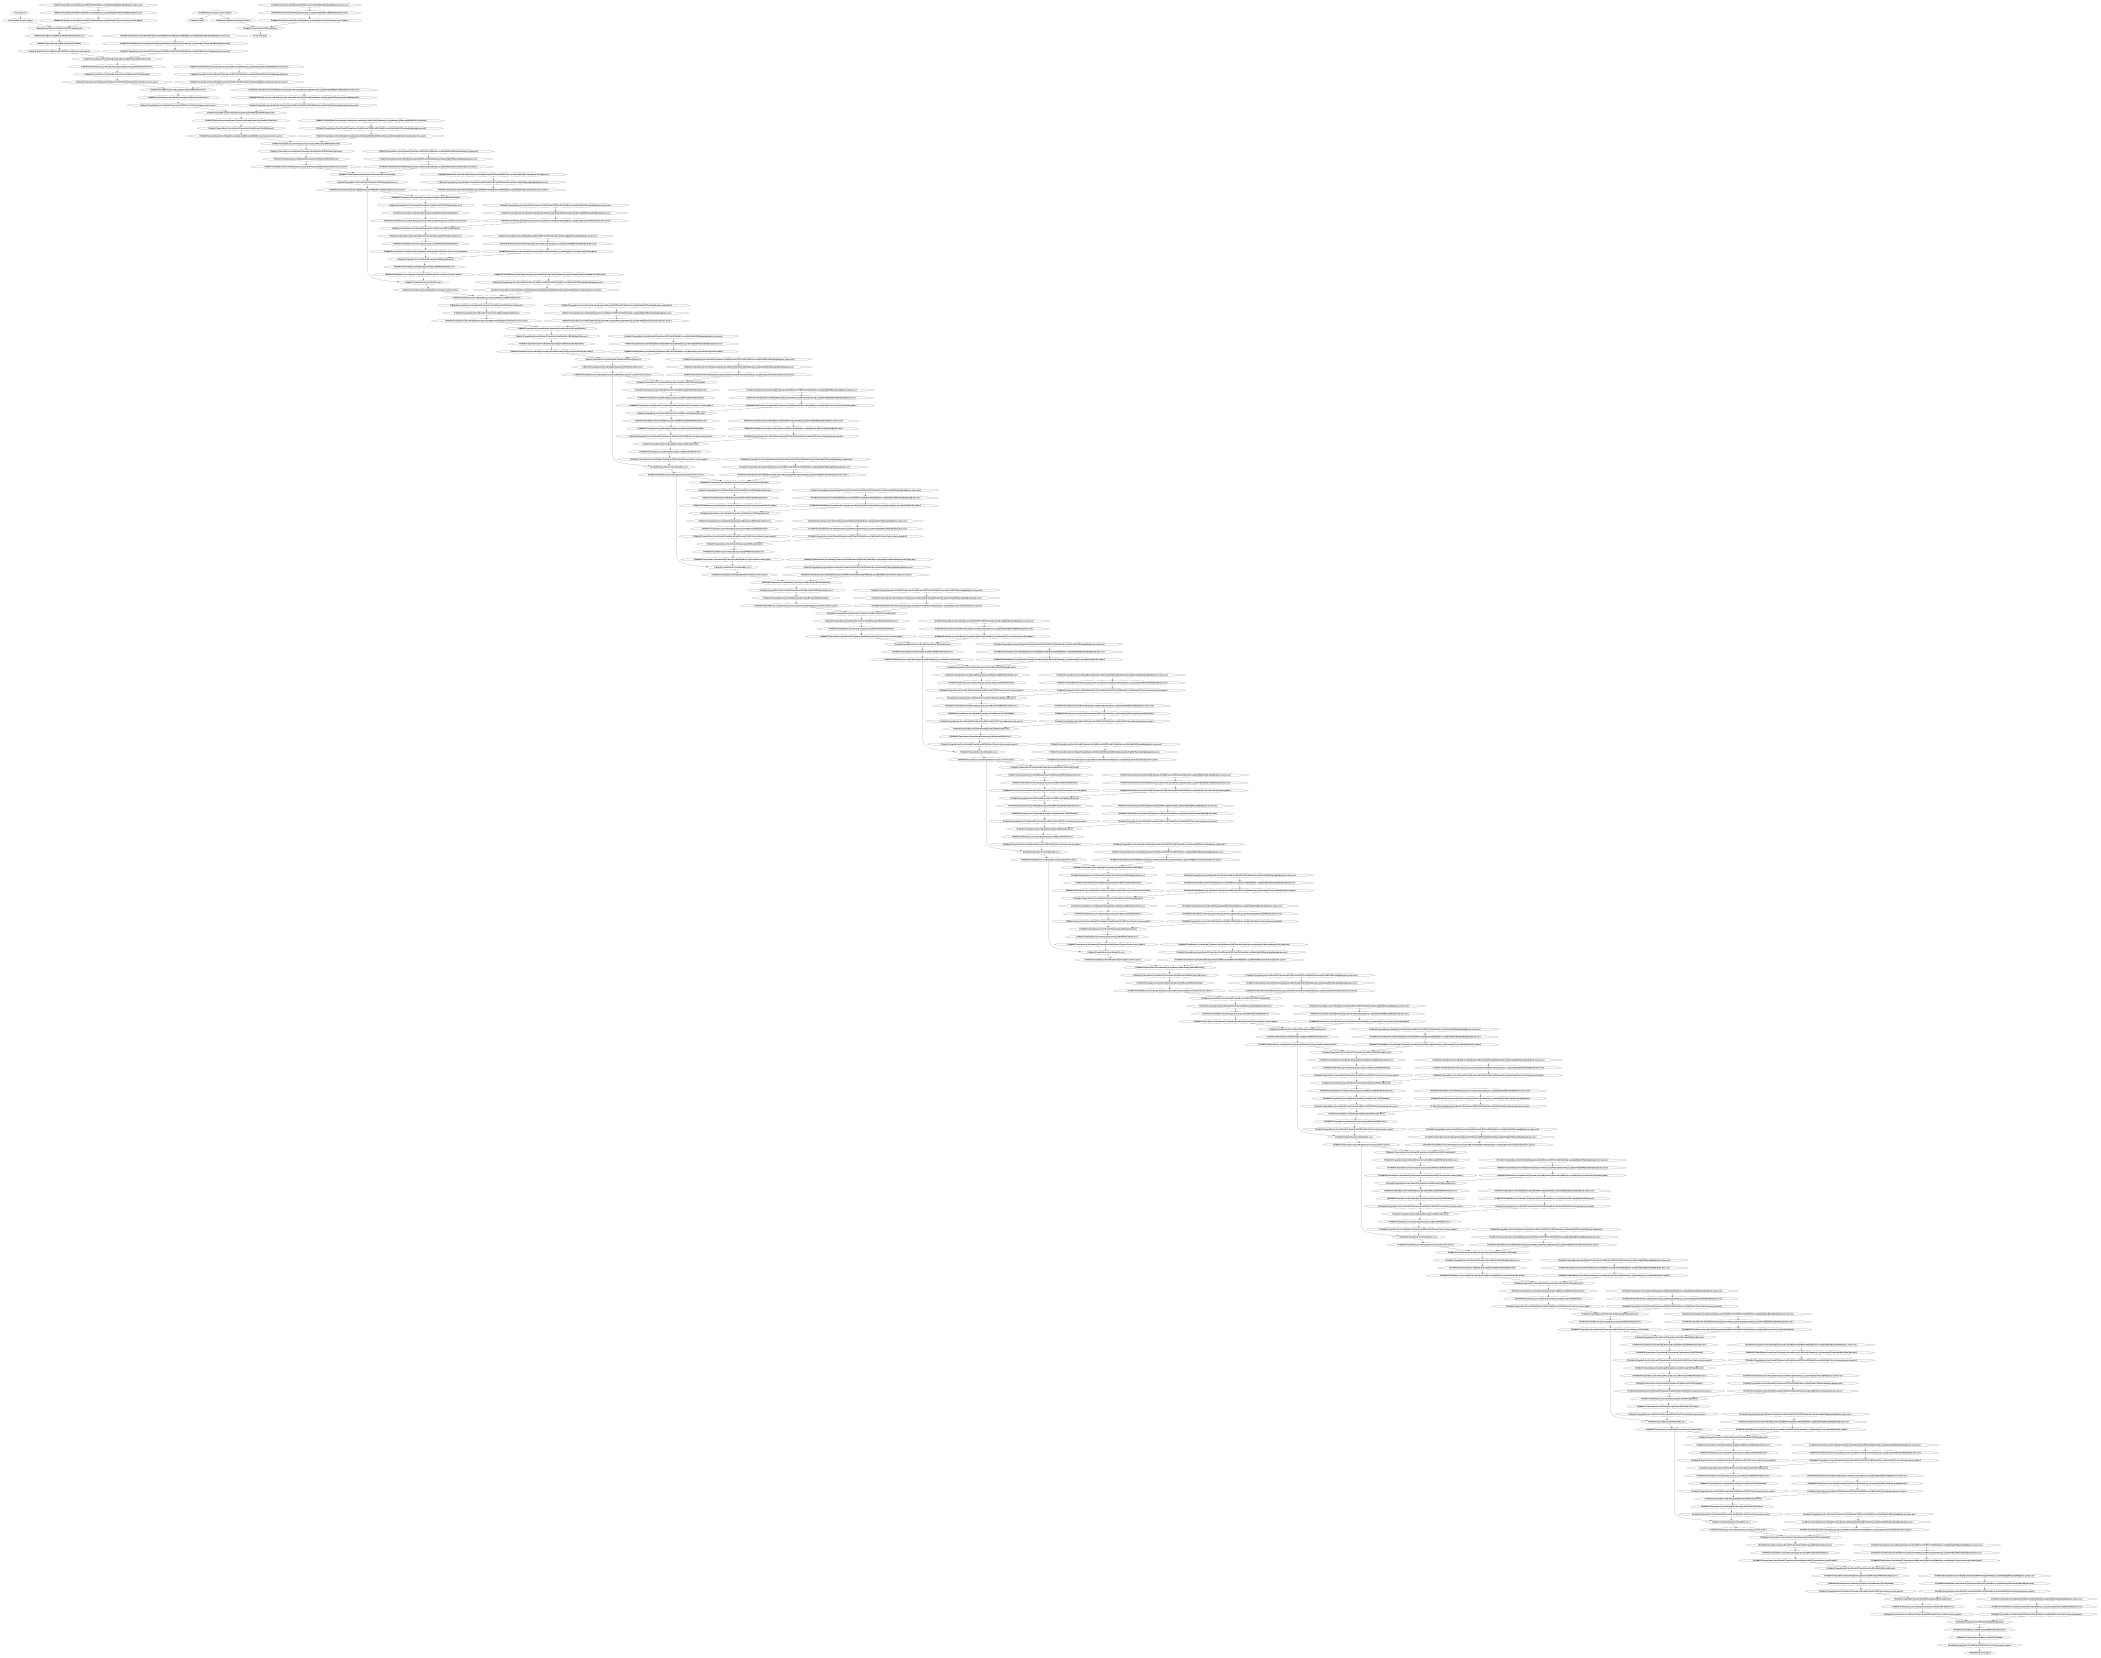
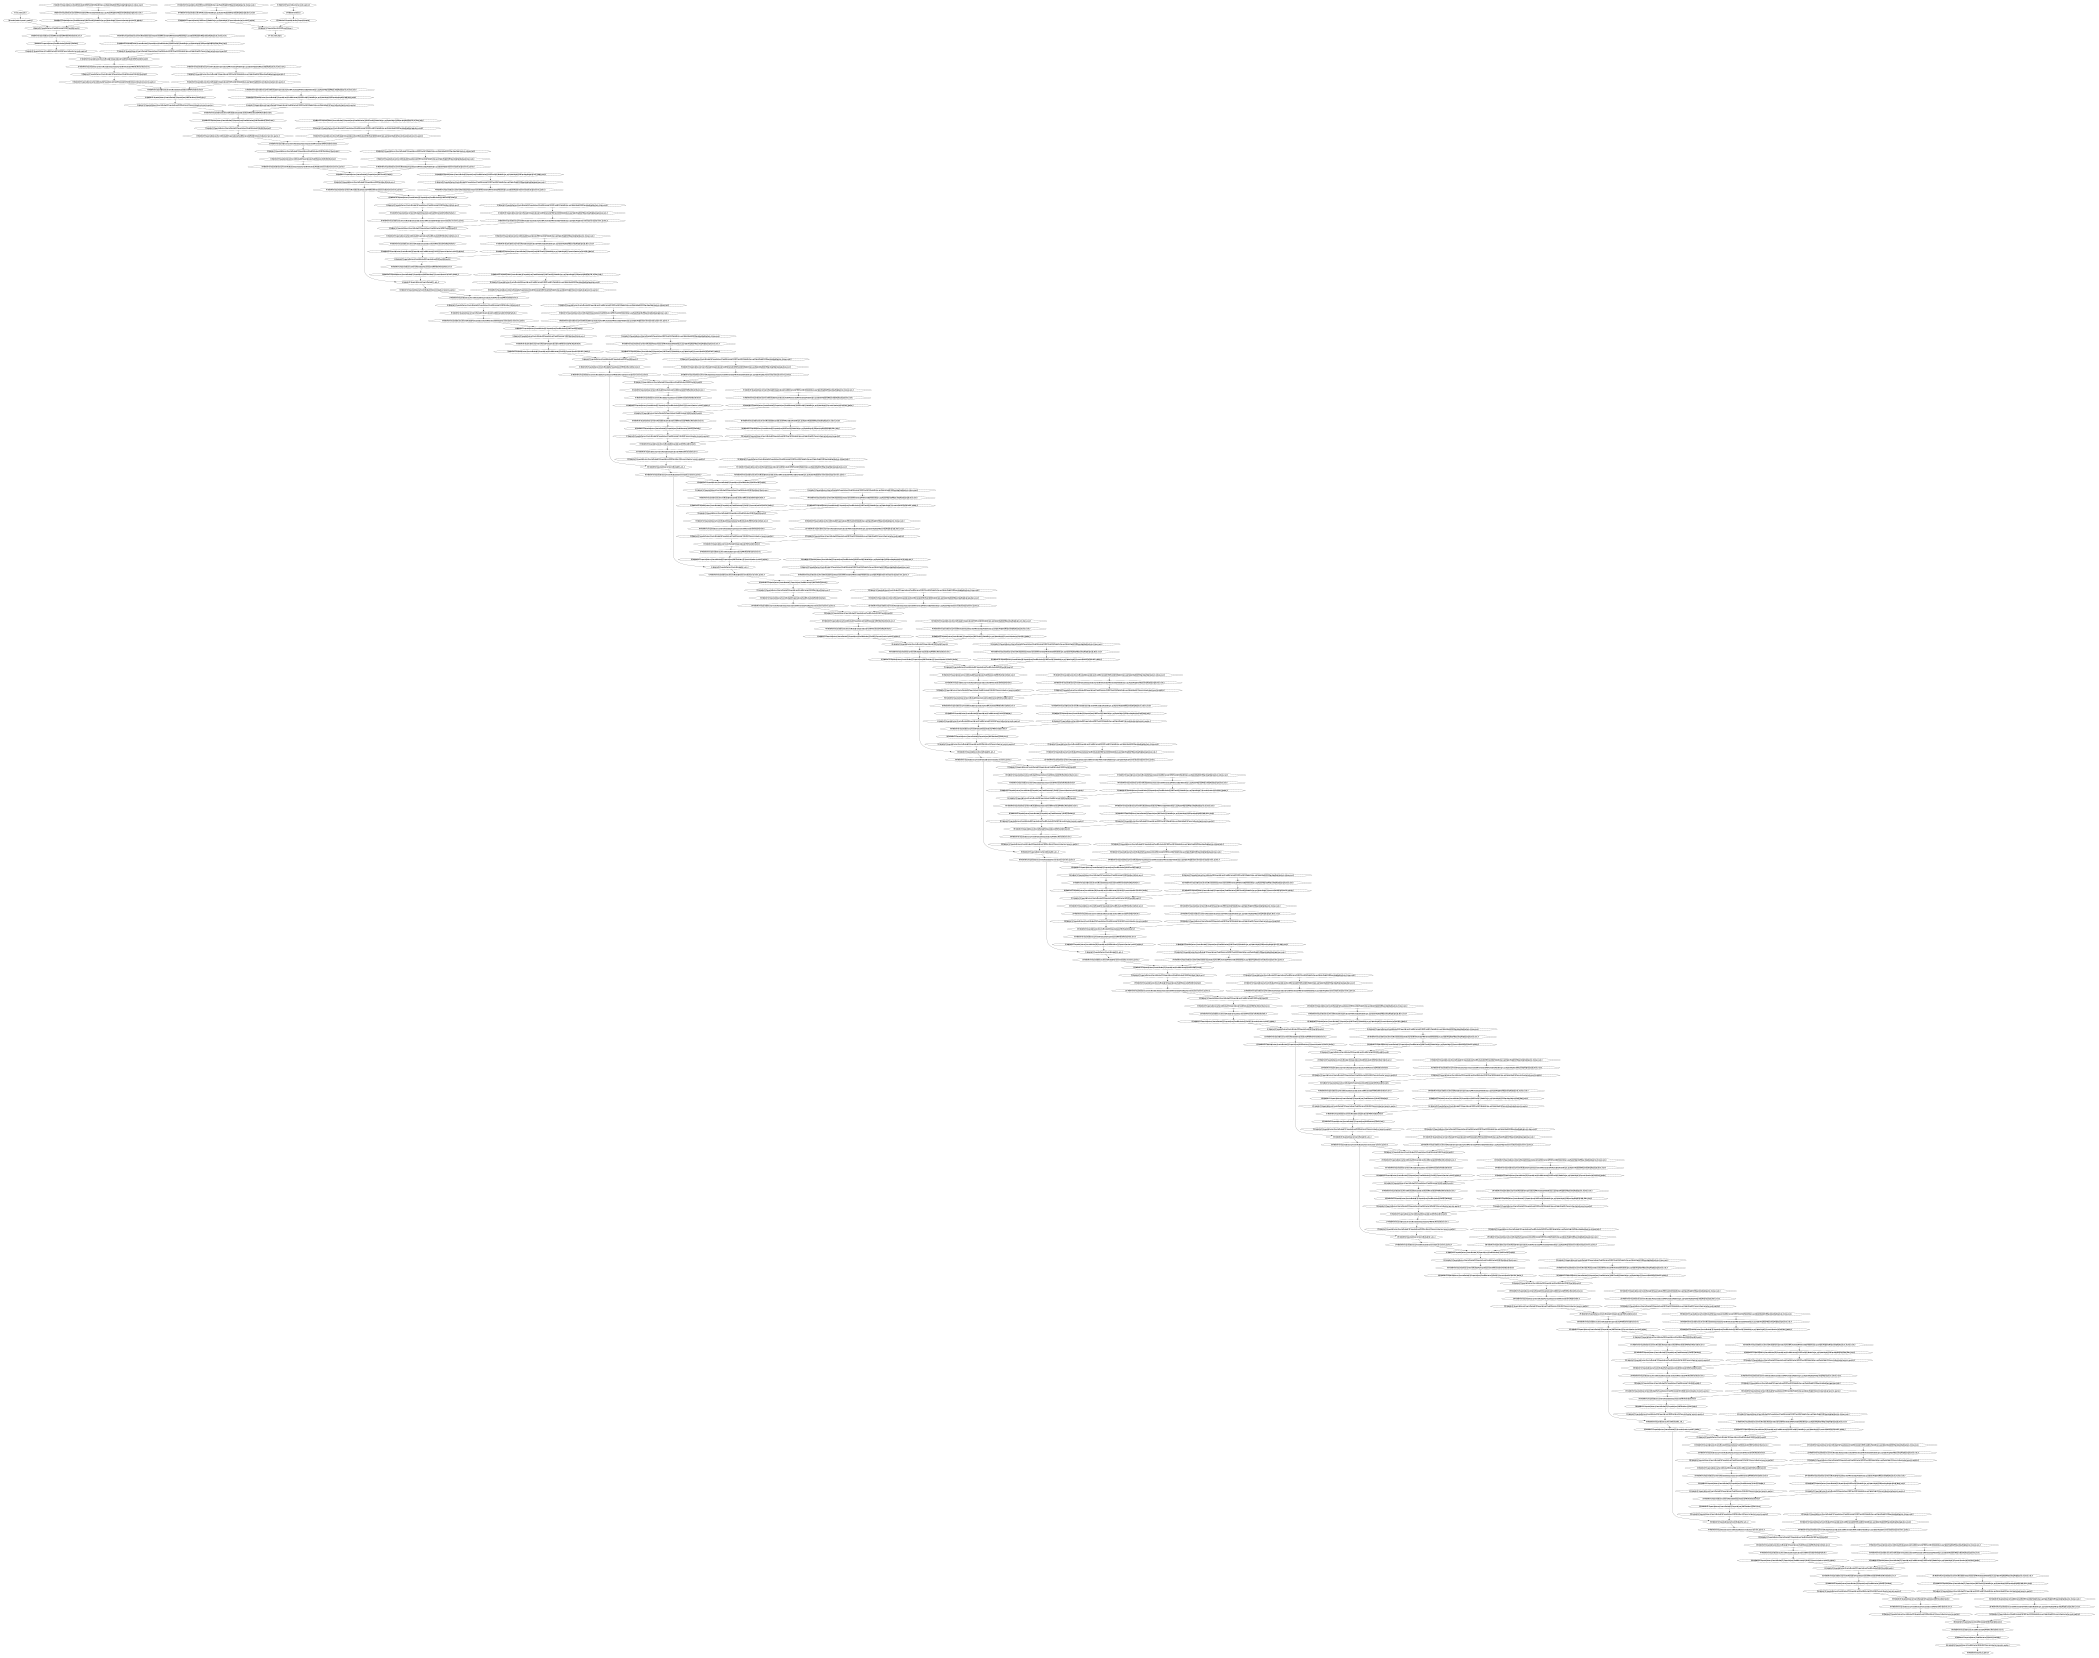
(223, 16) -> (293, 16)
